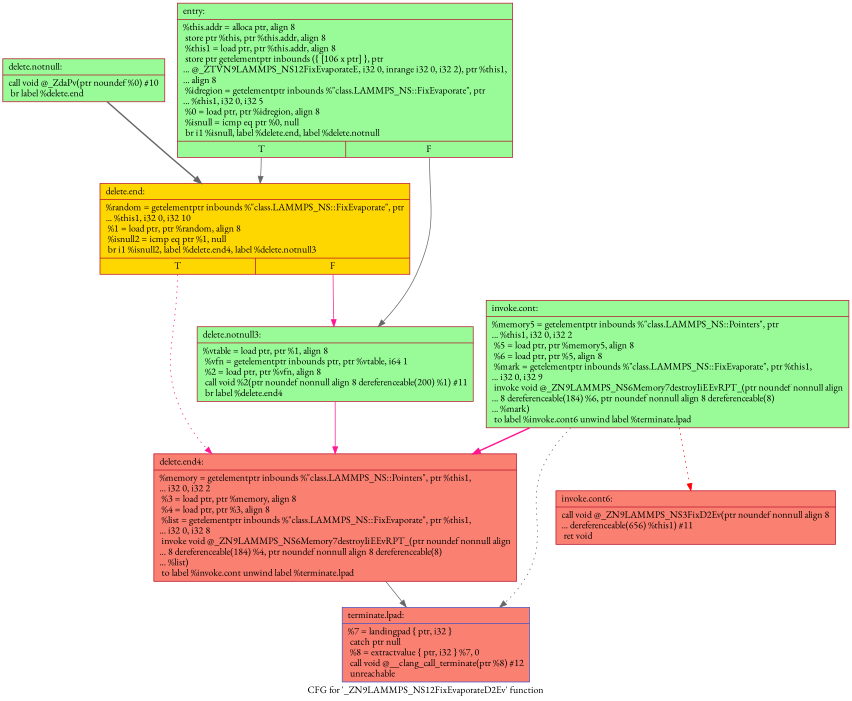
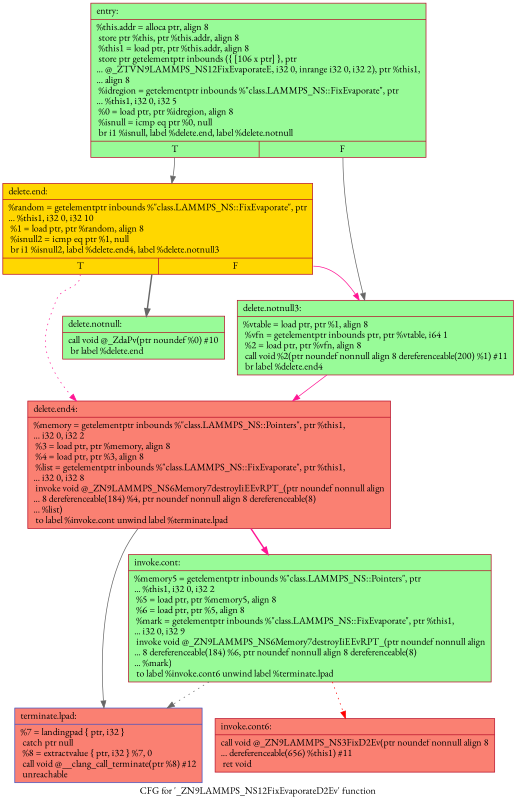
(151, 141) -> (150, 292)
(505, 439) -> (257, 538)
